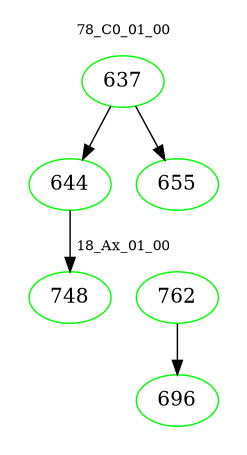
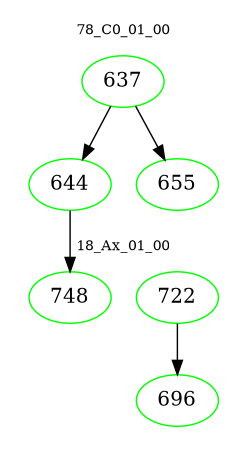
(177, 298) -> (177, 298)
